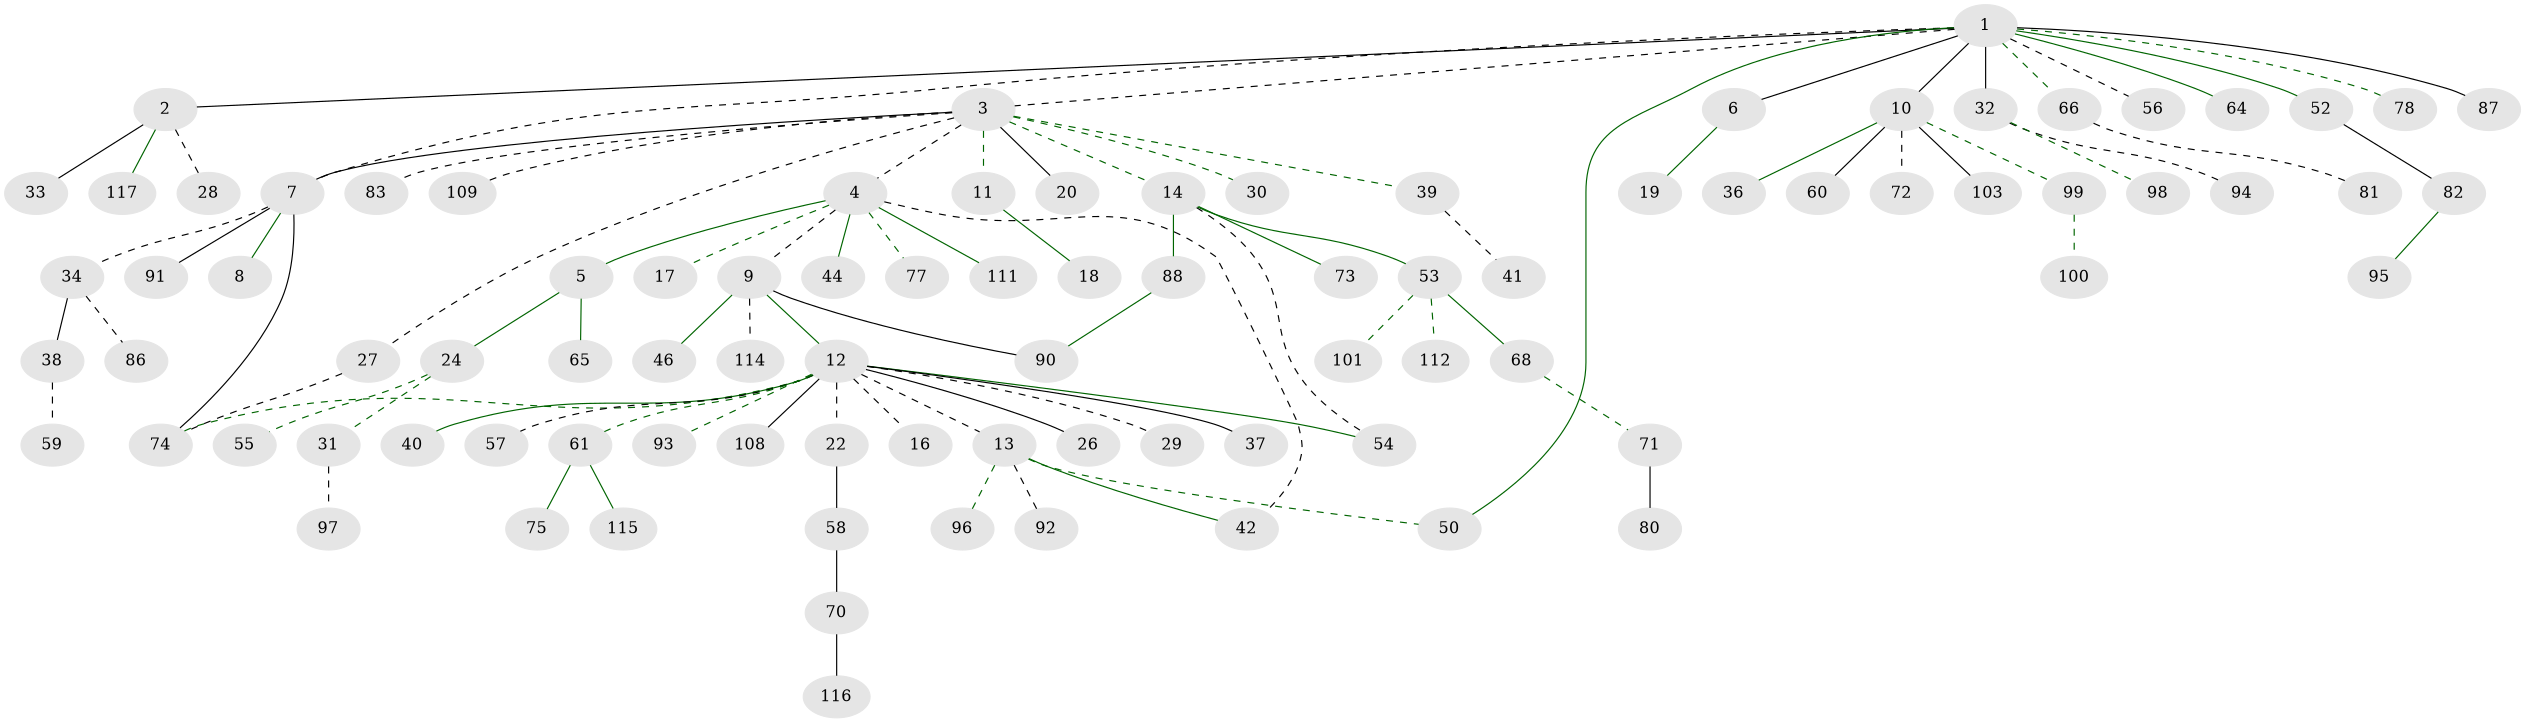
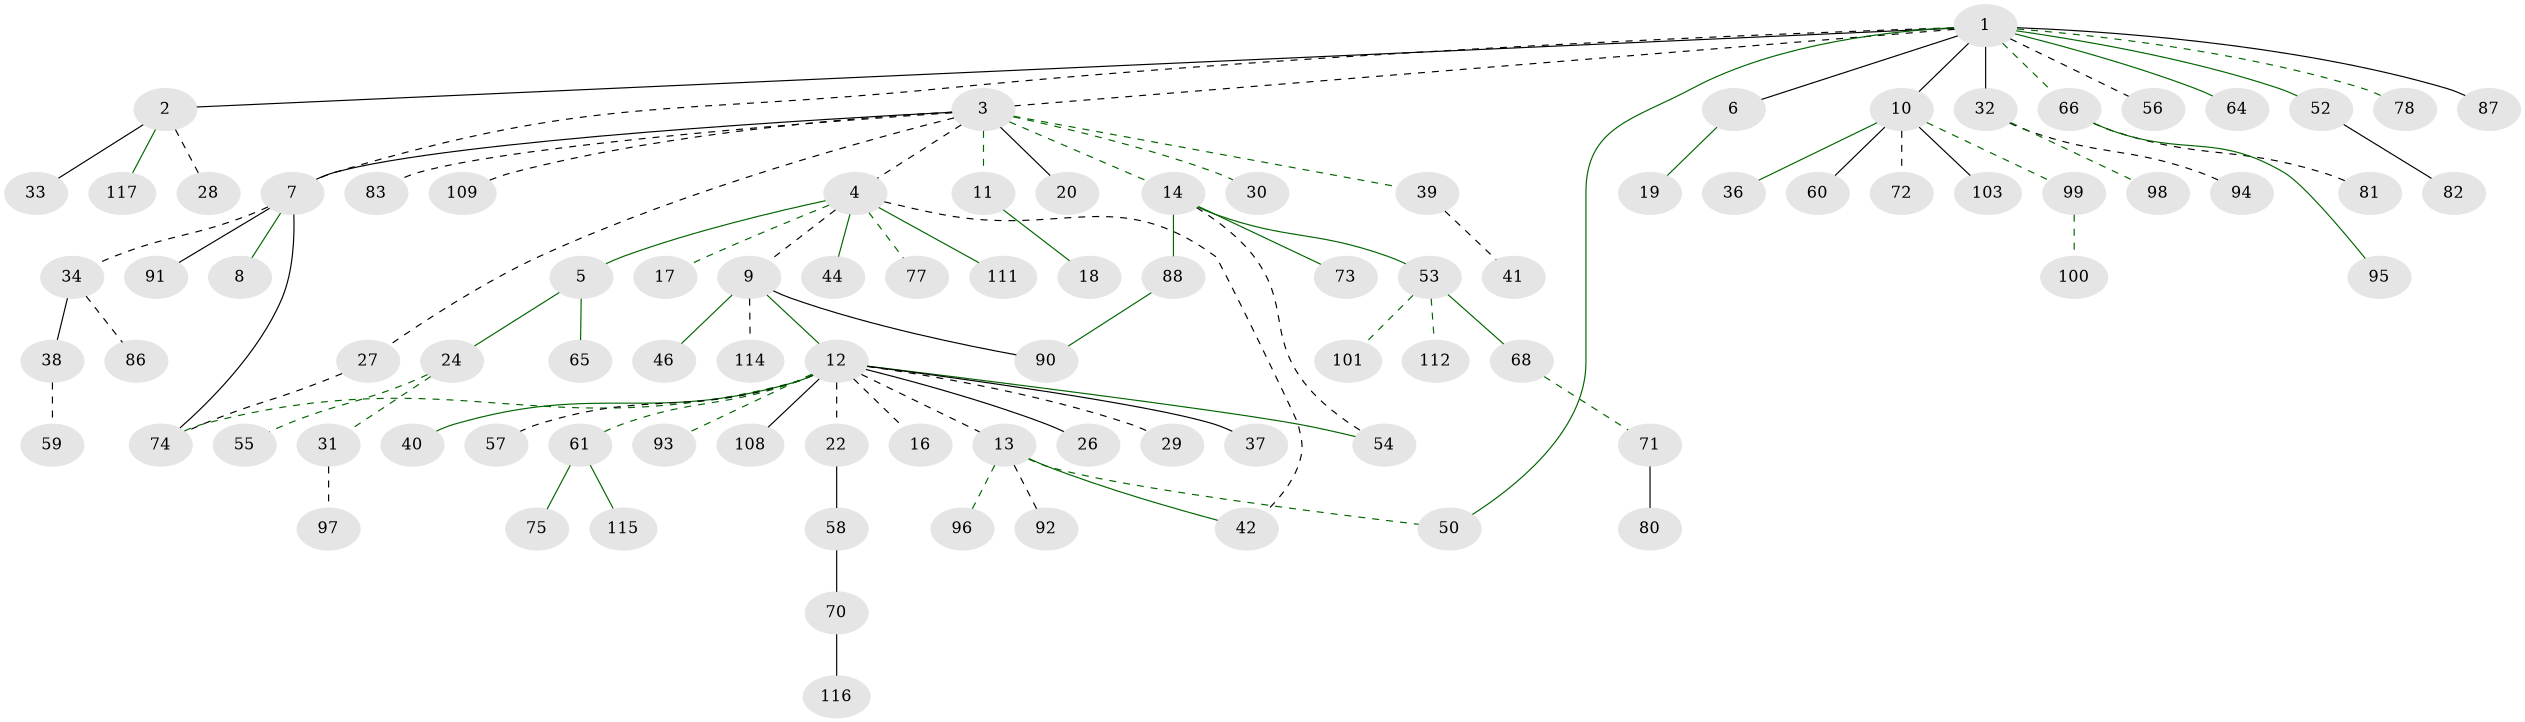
(2417, 235) -> (2277, 169)
